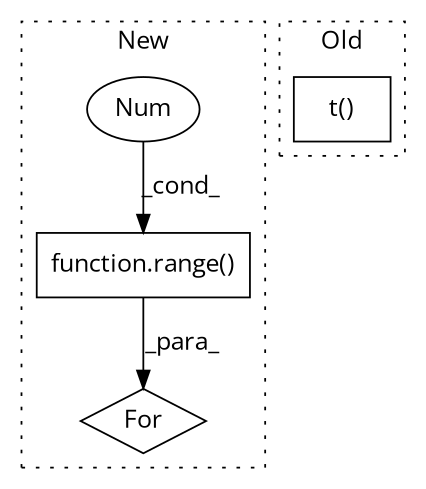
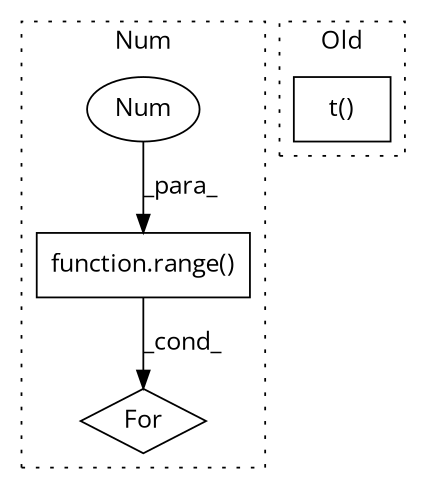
(143, 42) -> (143, 42)
(181, 187) -> (181, 187)
(183, 343) -> (183, 343)
